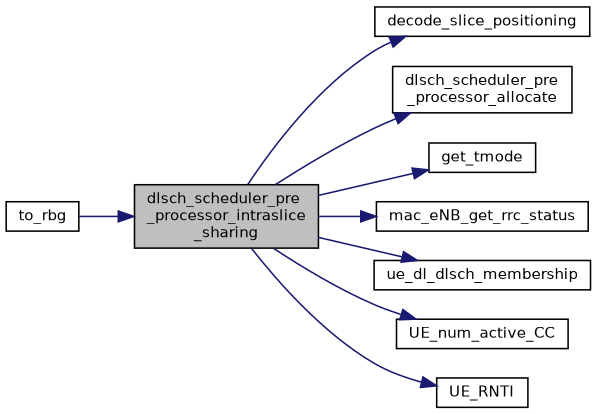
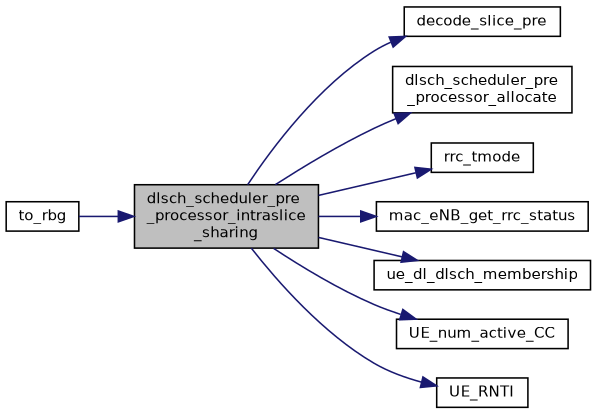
(482, 22) -> (482, 22)
(482, 158) -> (482, 158)
